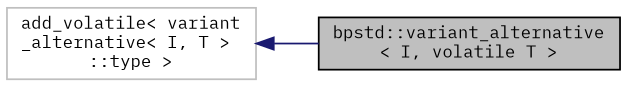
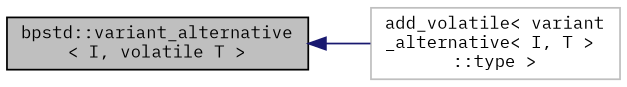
(296, 44) -> (348, 44)
